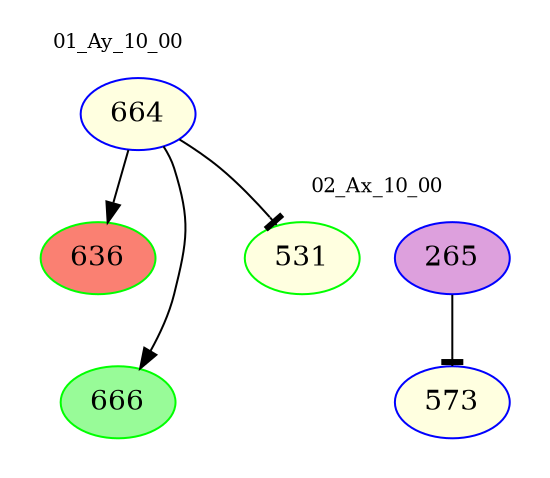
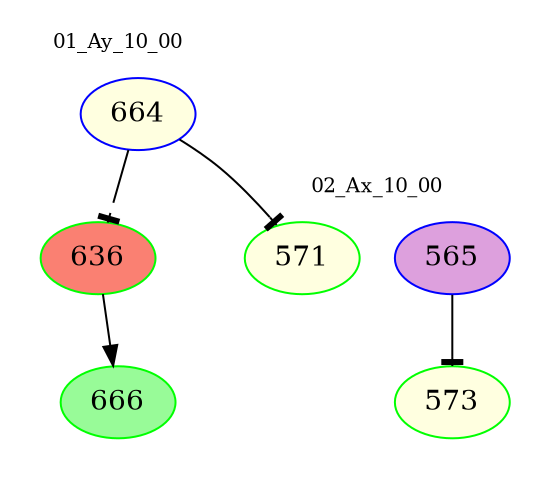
(121, 176) -> (121, 176)
(184, 250) -> (107, 320)
(302, 258) -> (302, 258)
(452, 258) -> (452, 258)
(452, 402) -> (452, 402)
